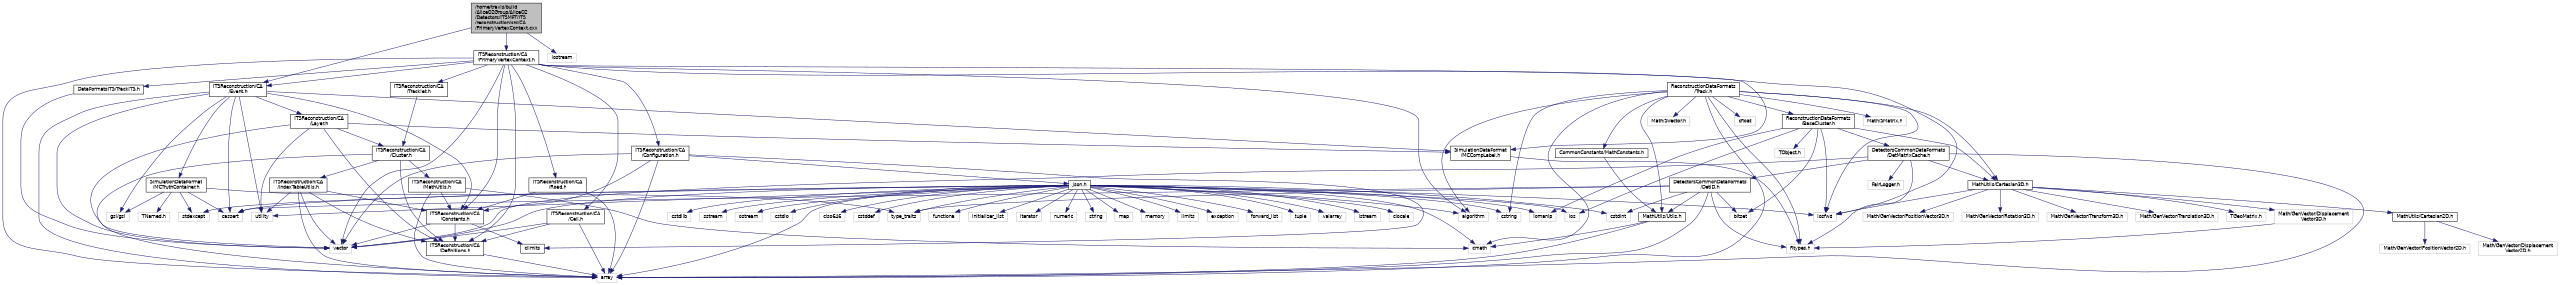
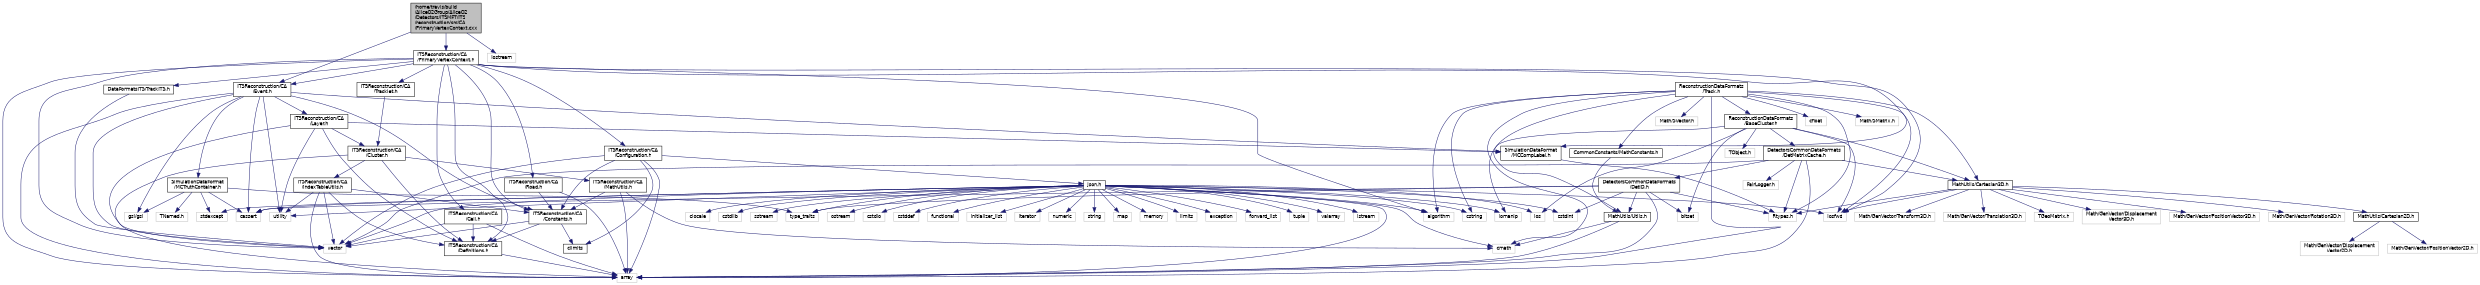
(832, 217) -> none
(2047, 240) -> (1876, 200)
